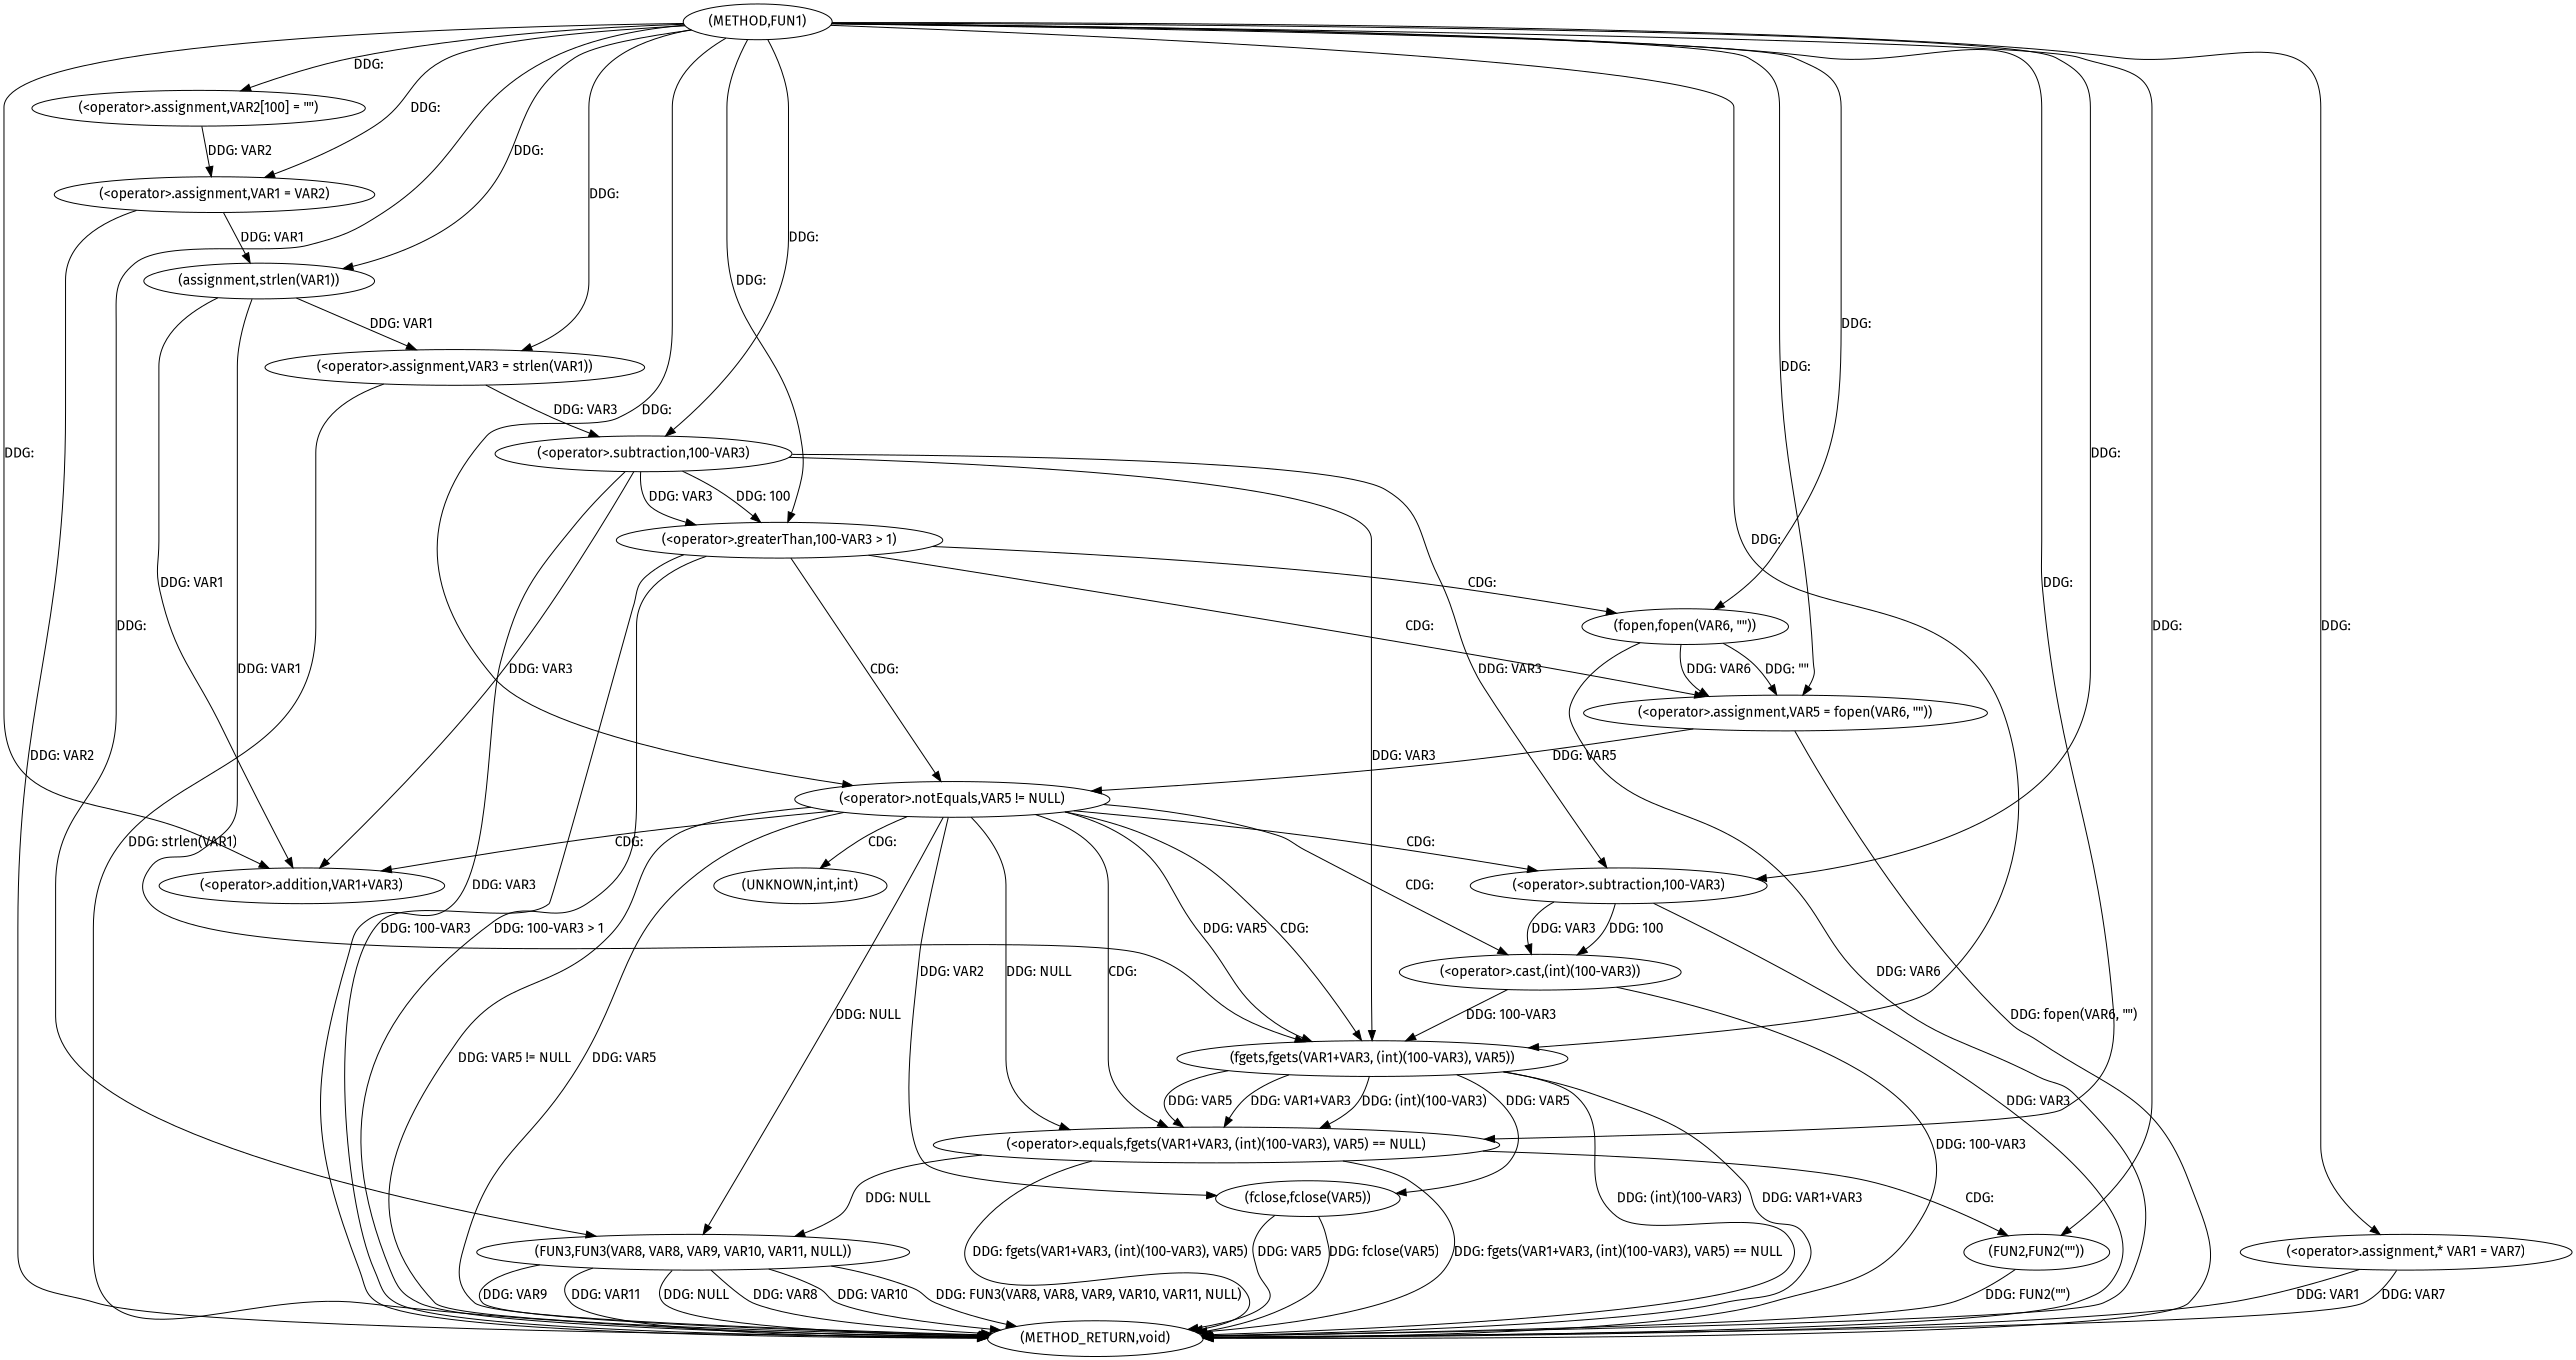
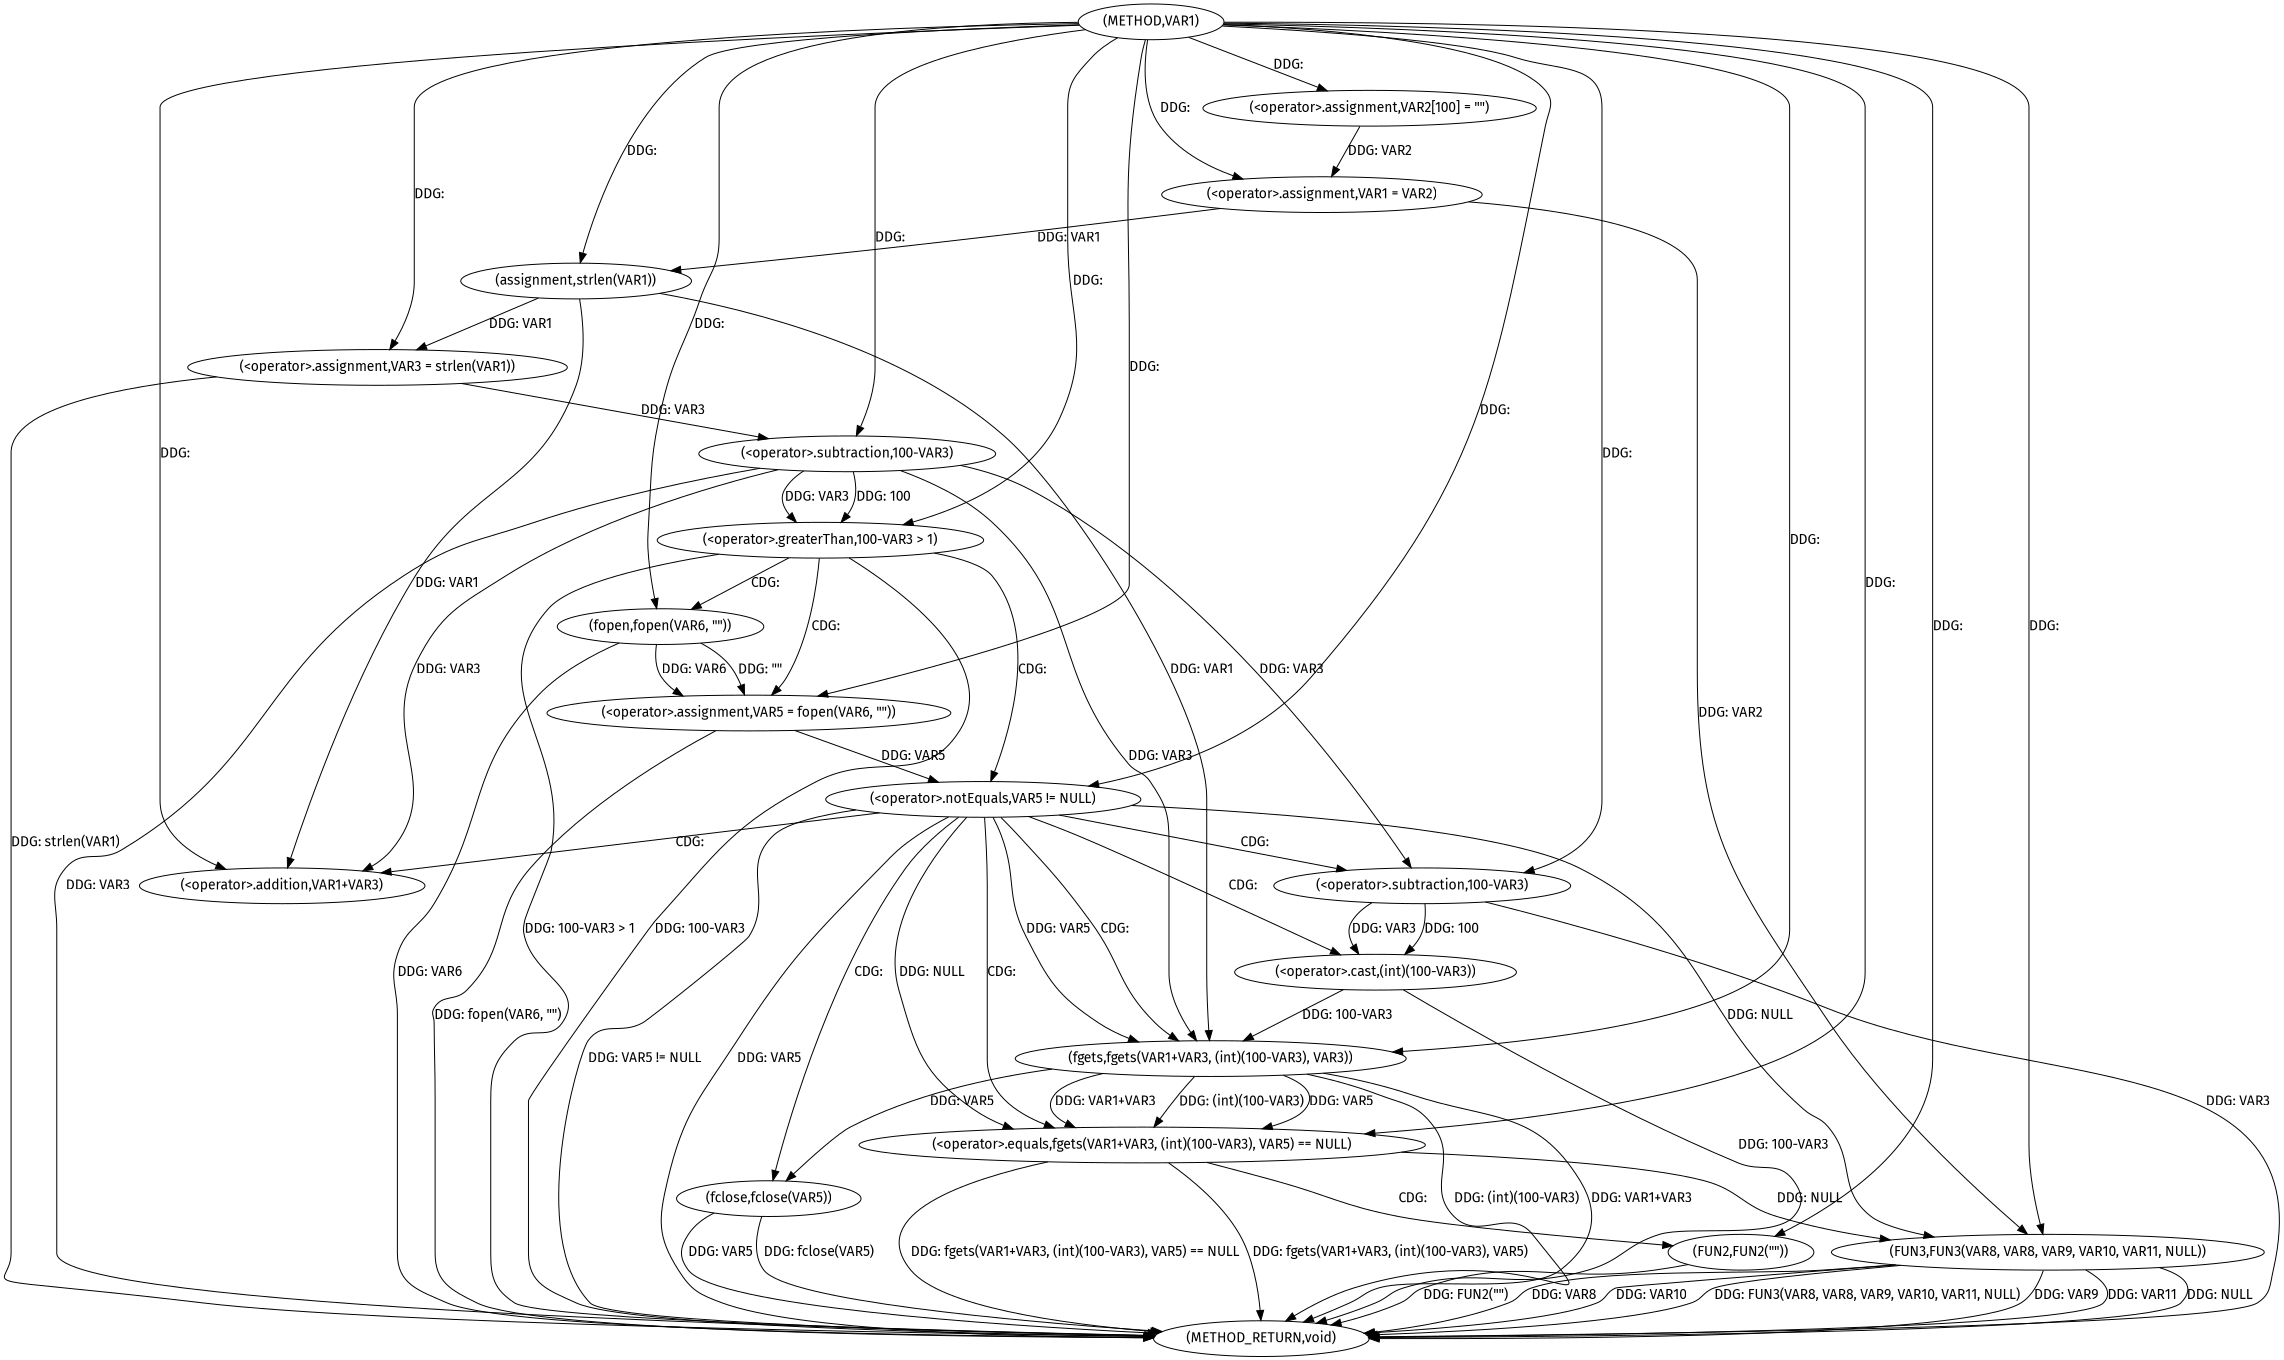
(758, 22) -> (1151, 22)
(800, 886) -> none
(952, 972) -> (871, 972)
(1372, 1059) -> (1211, 1059)
(18, 1205) -> (1698, 681)
(2406, 1252) -> none
